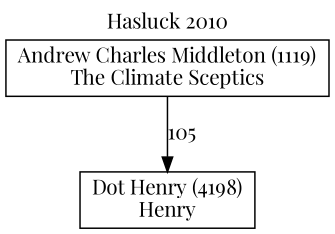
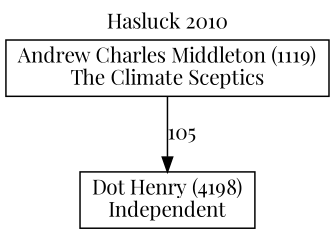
(167, 200) -> (167, 200)
